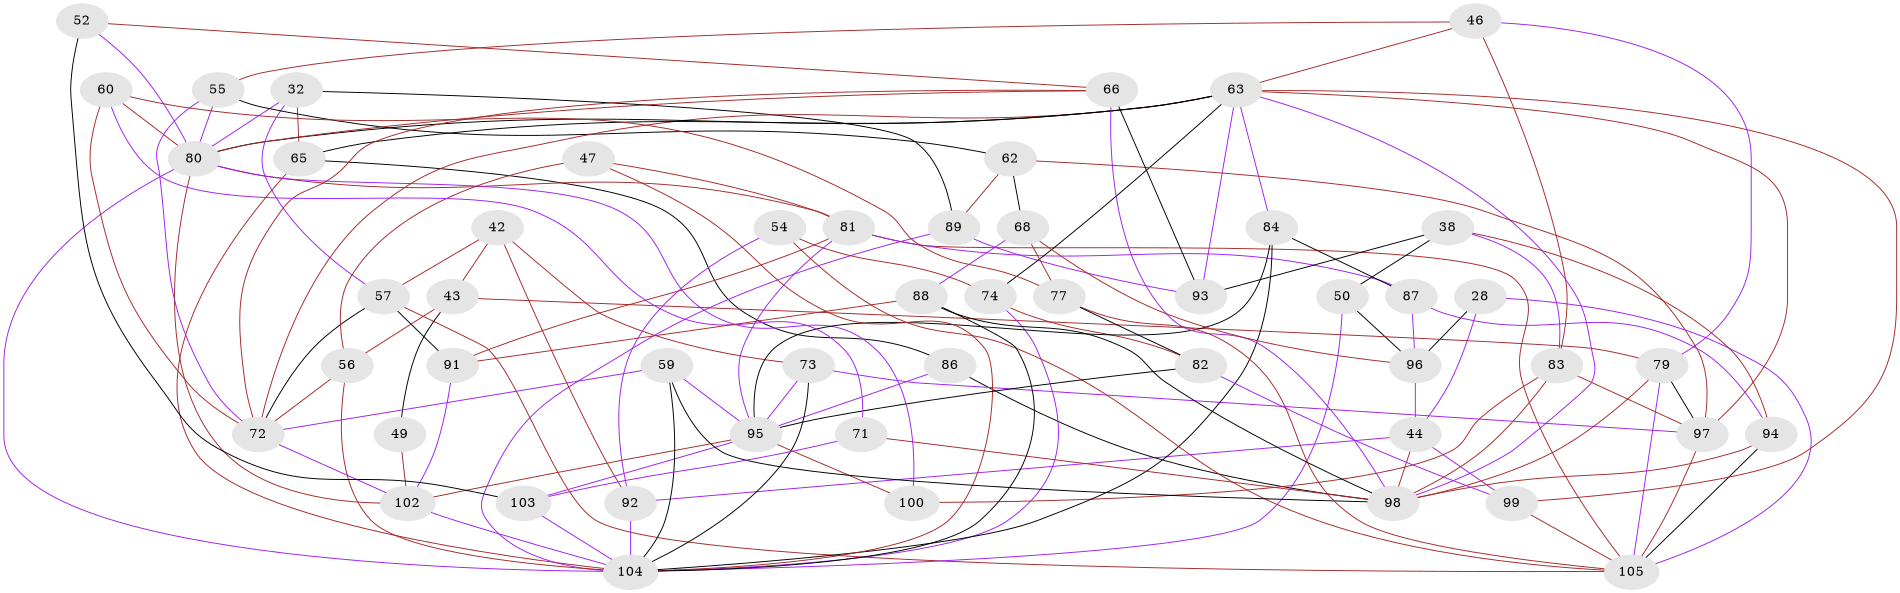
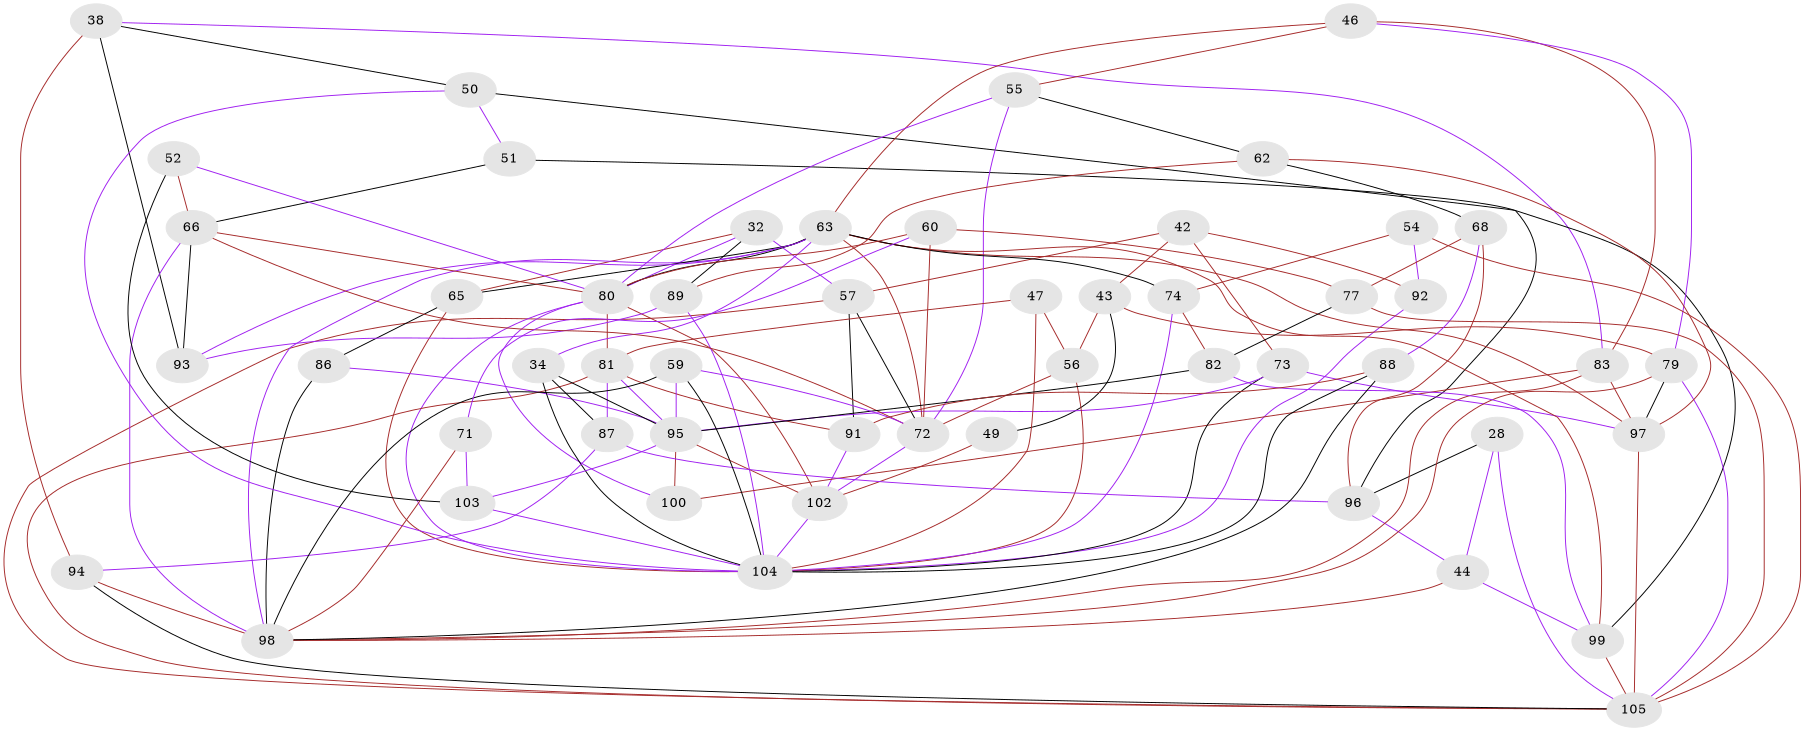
none -> (510, 159)
(1272, 228) -> (538, 366)
(1041, 467) -> none
